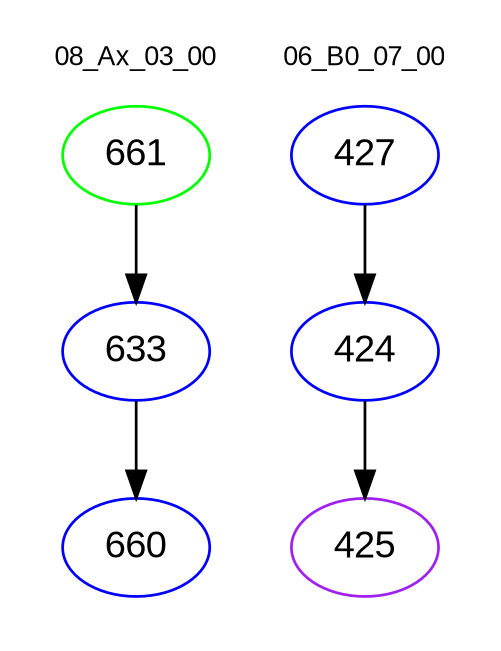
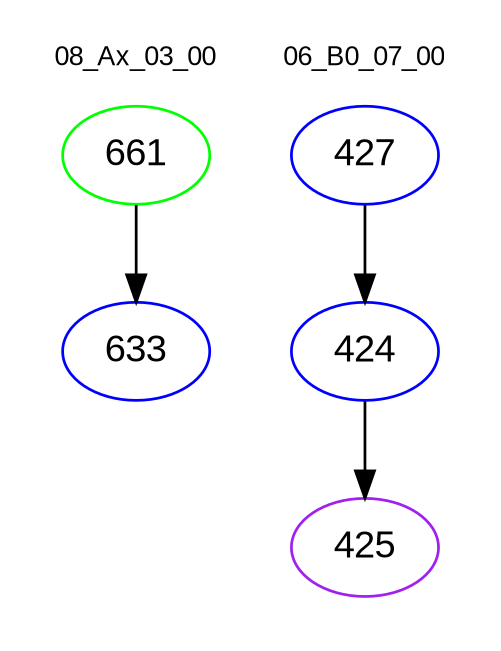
(136, 547) -> none
